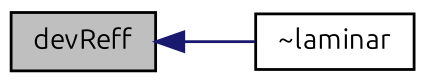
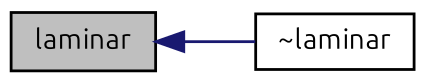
(83, 42) -> (83, 42)
